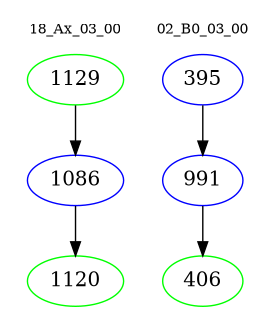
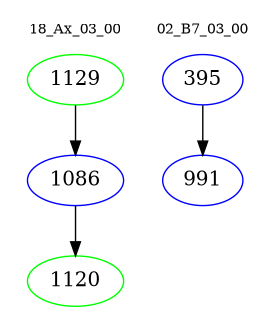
(203, 30) -> (203, 30)
(203, 281) -> none
